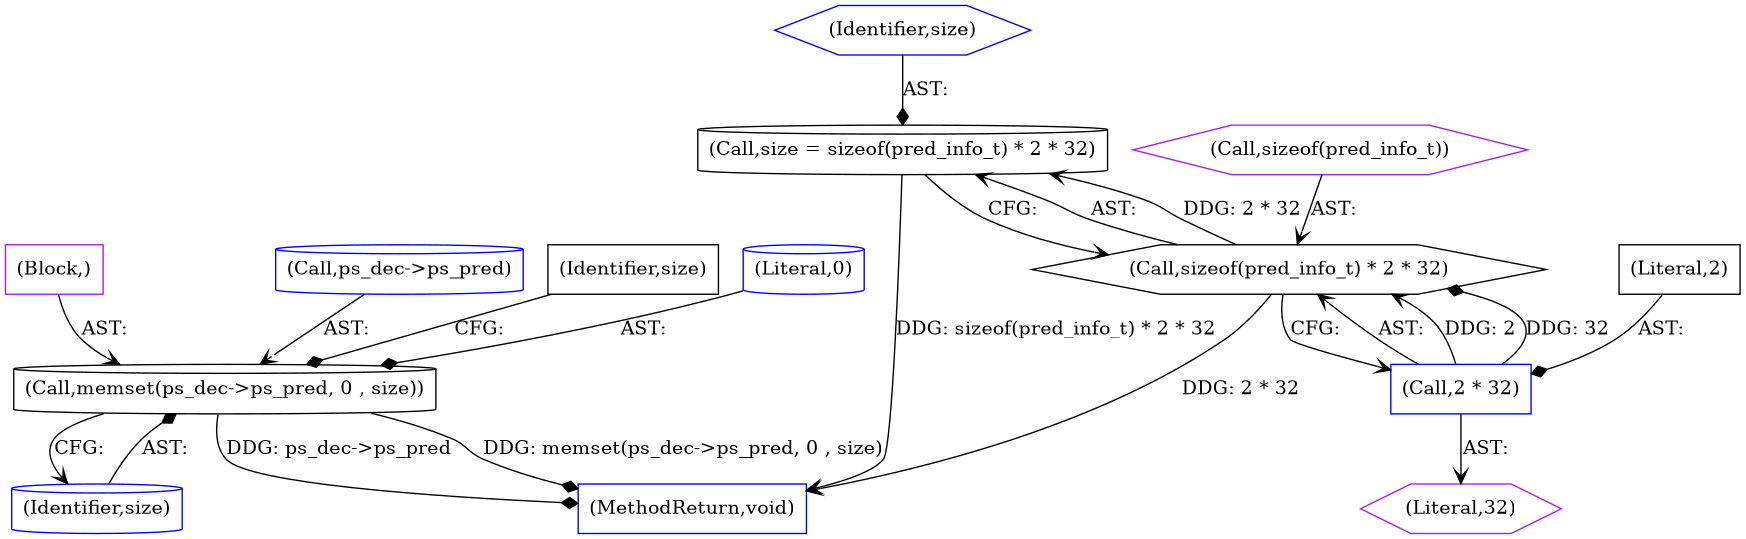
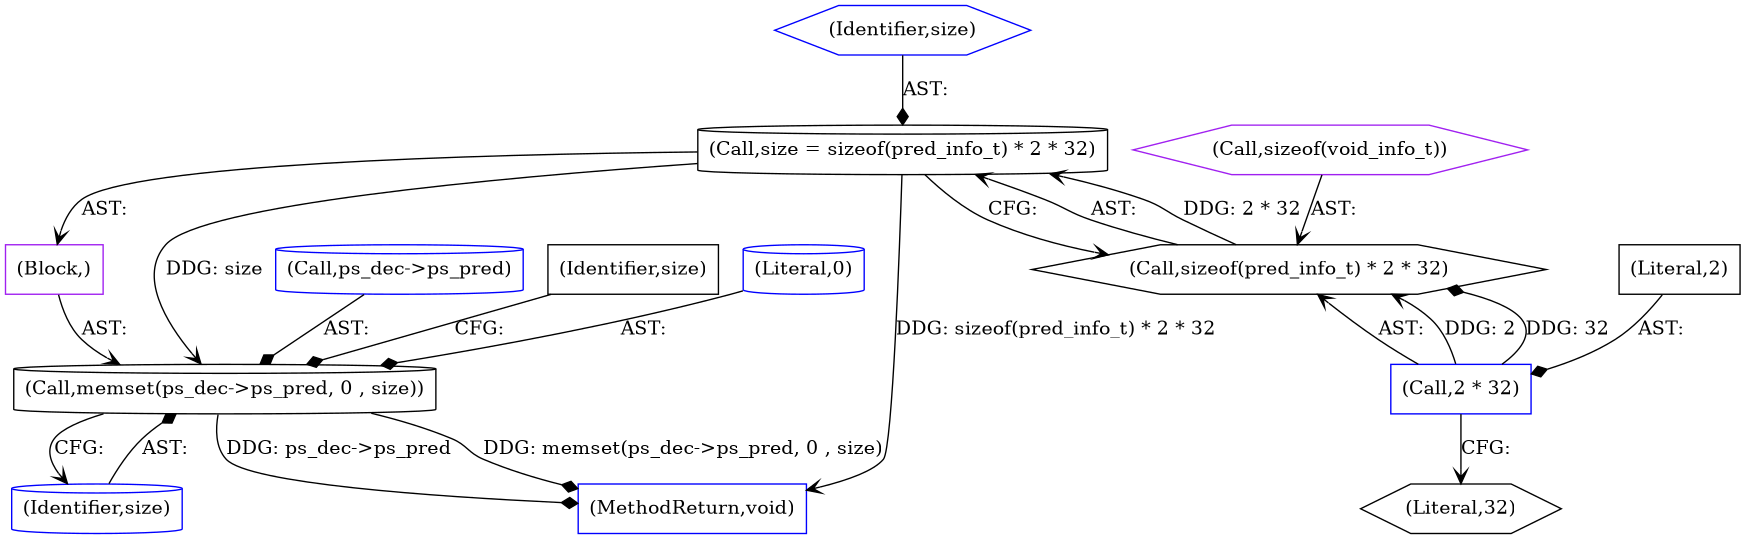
(1330, 150) -> (1330, 150)
none -> (369, 161)
none -> (368, 195)
(319, 325) -> (319, 325)
(1311, 348) -> none
(1060, 422) -> none
(1489, 449) -> (1489, 449)
(1461, 509) -> (1461, 509)
